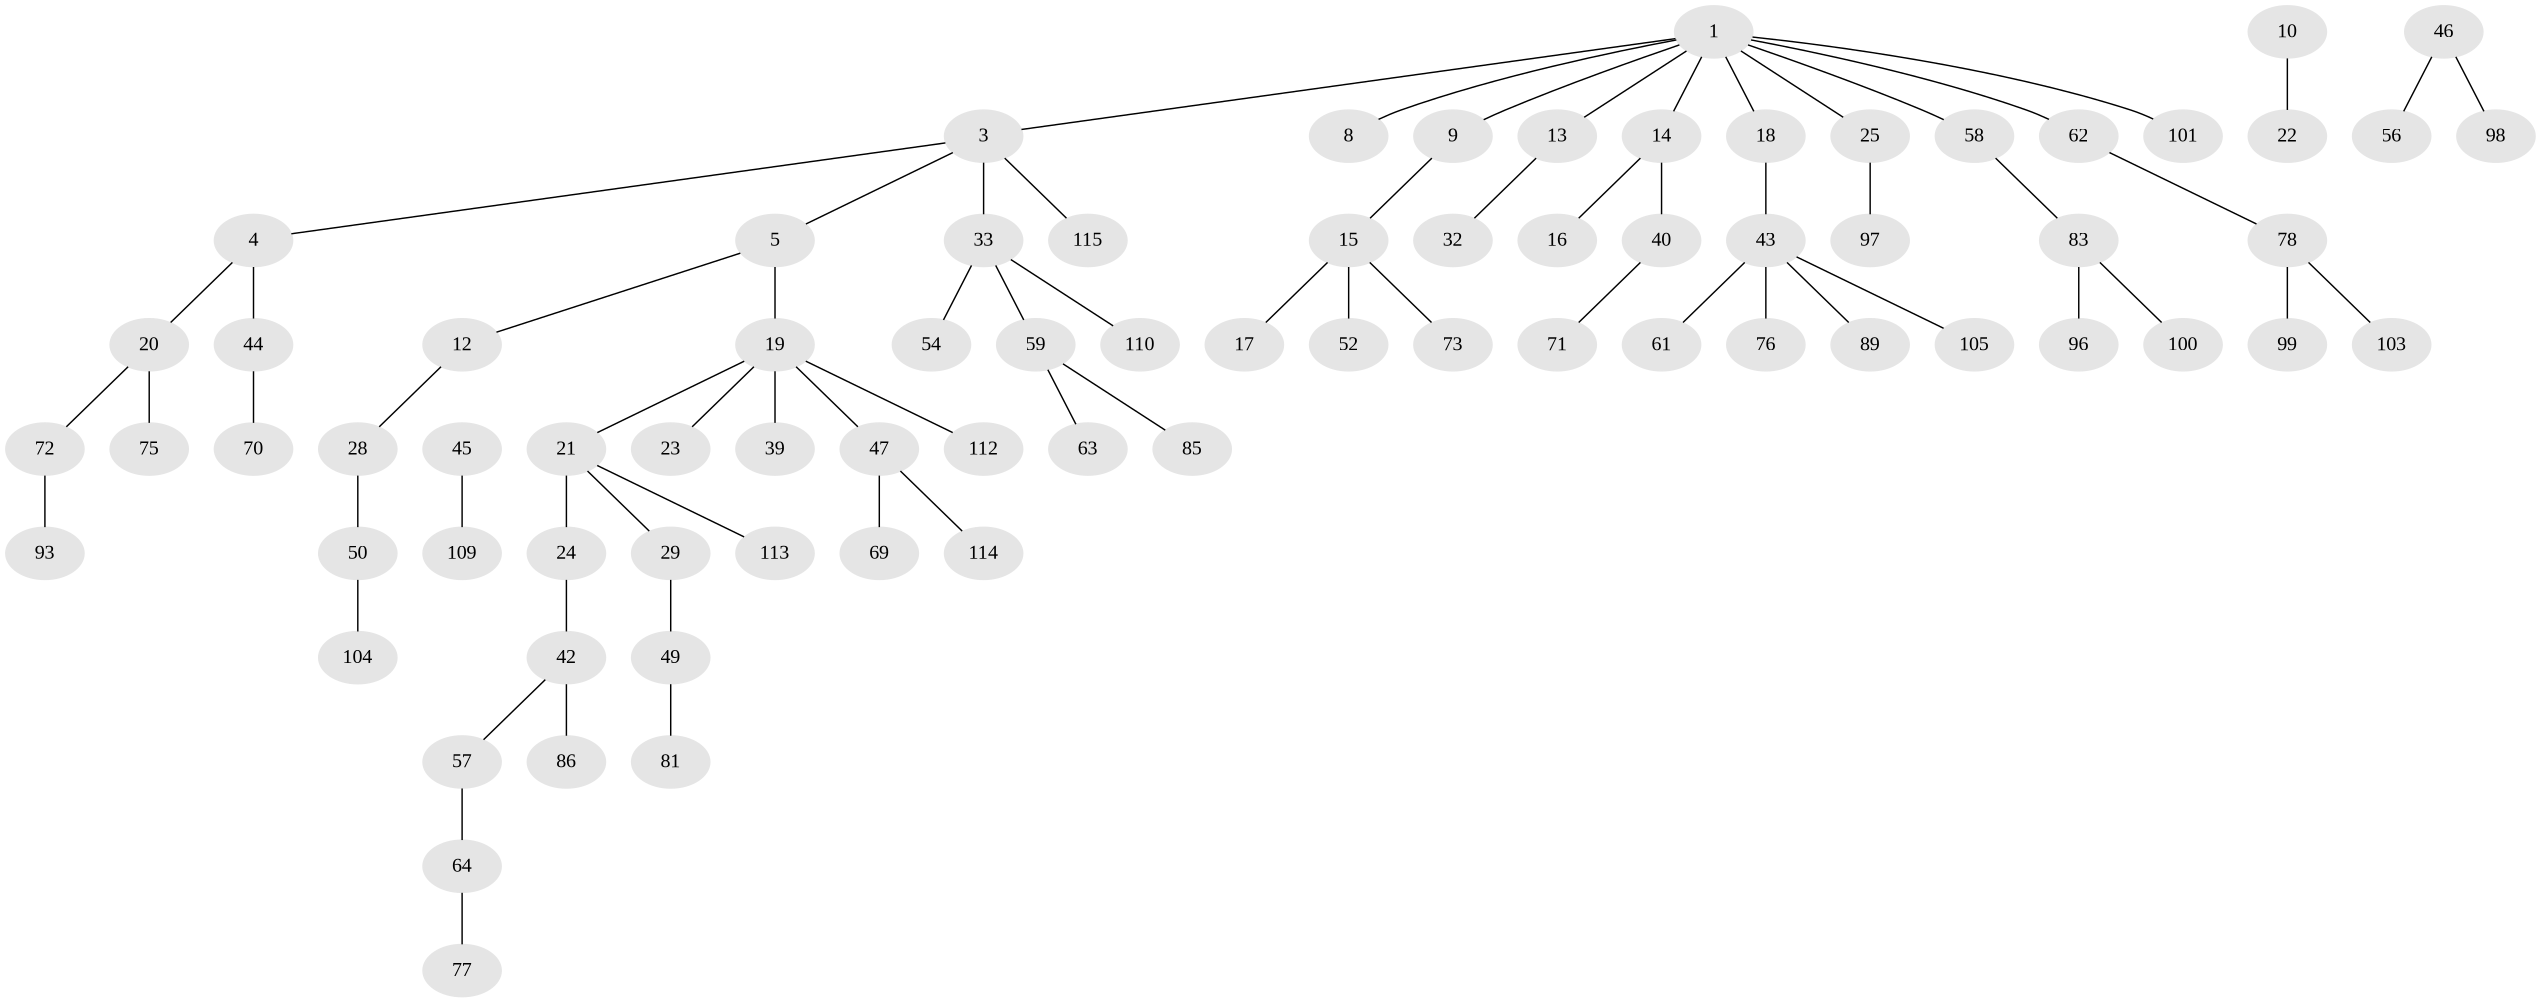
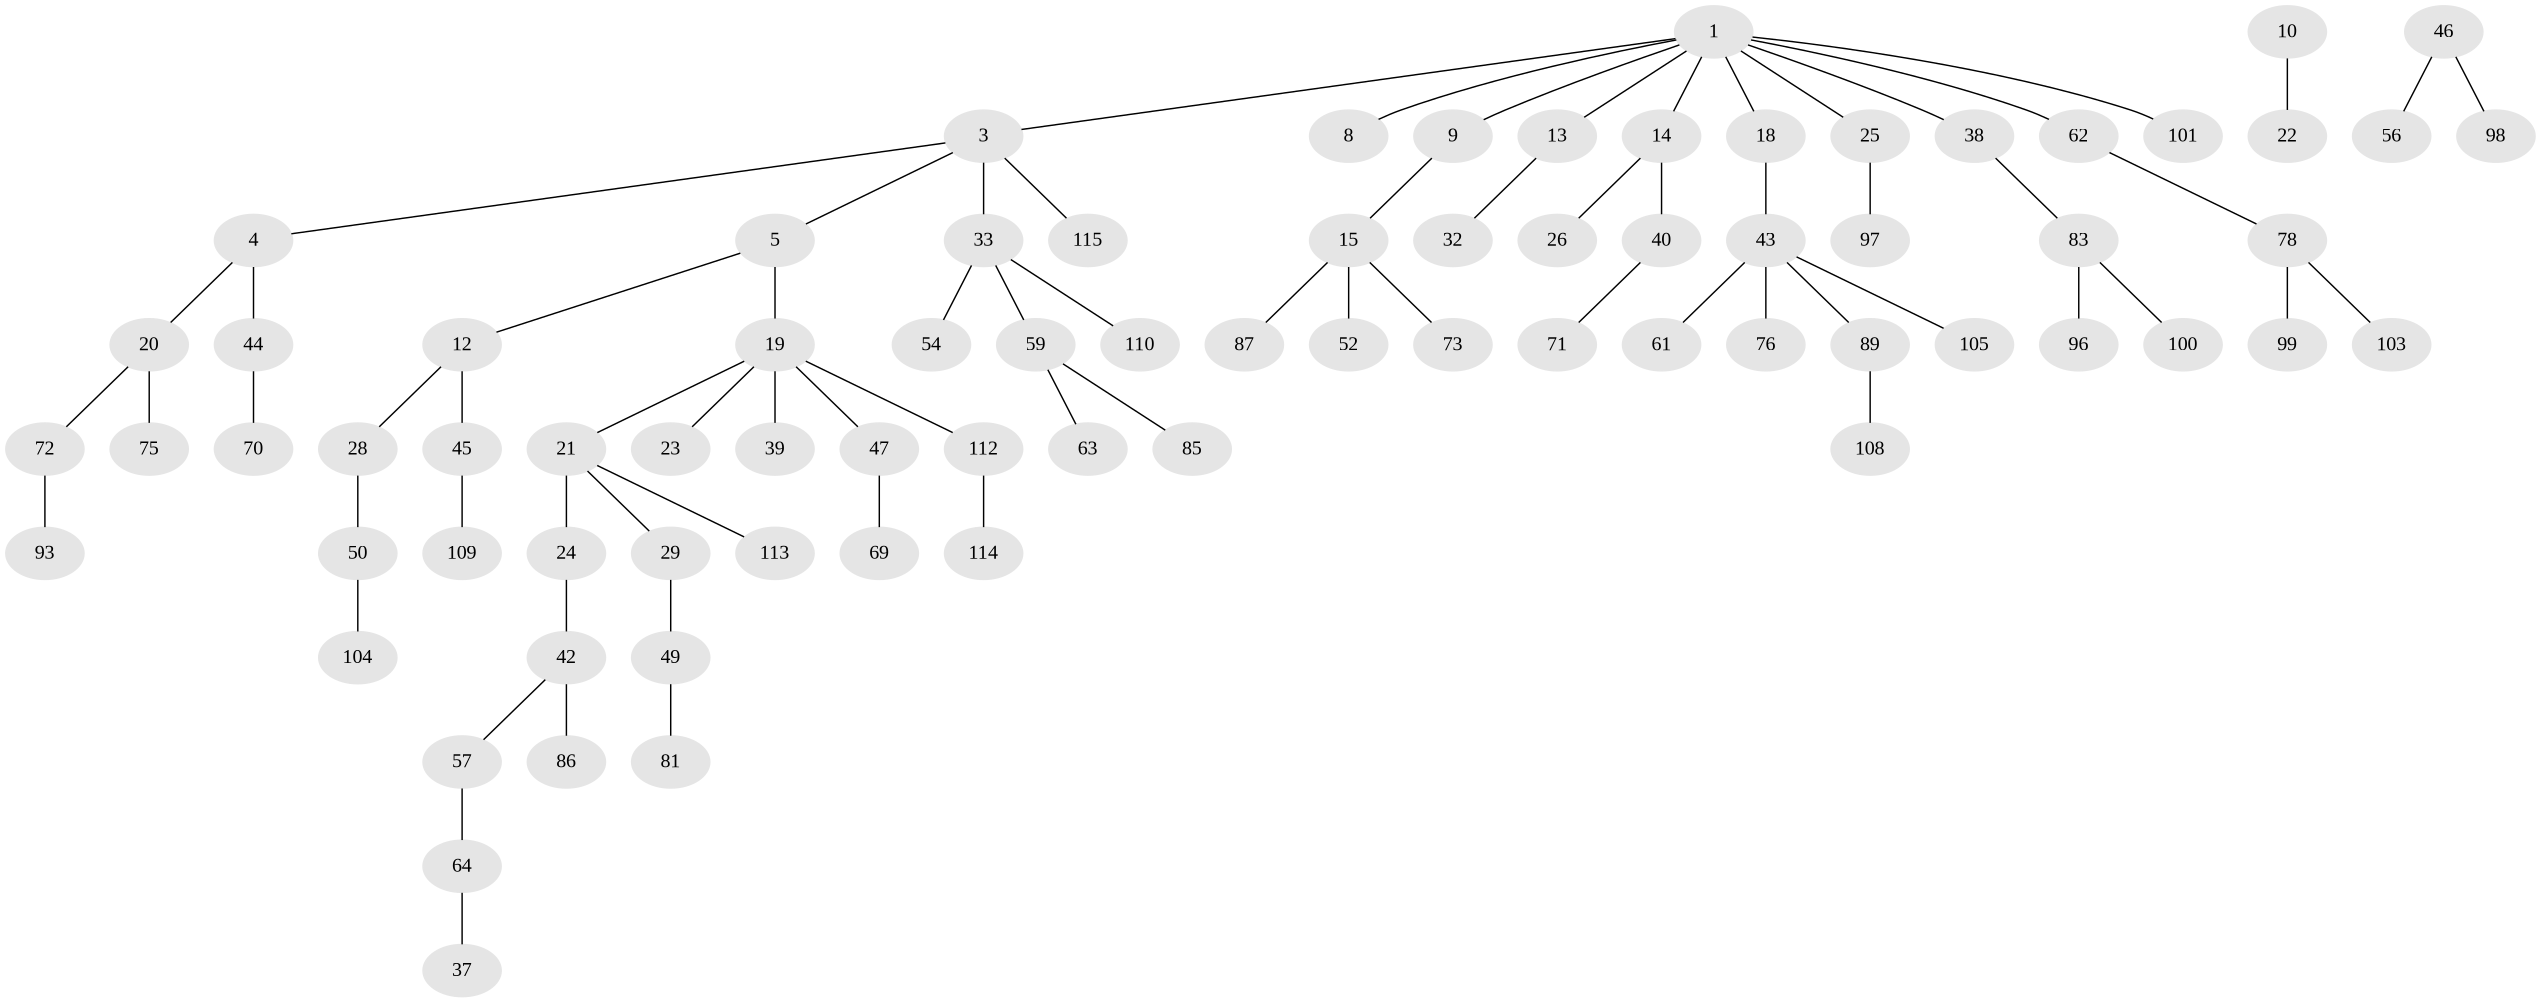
(1974, 136) -> (1974, 136)
(1557, 240) -> (1557, 240)
(1244, 345) -> (1244, 345)
none -> (462, 397)
none -> (1870, 449)
(931, 501) -> (984, 501)
(462, 971) -> (462, 971)
